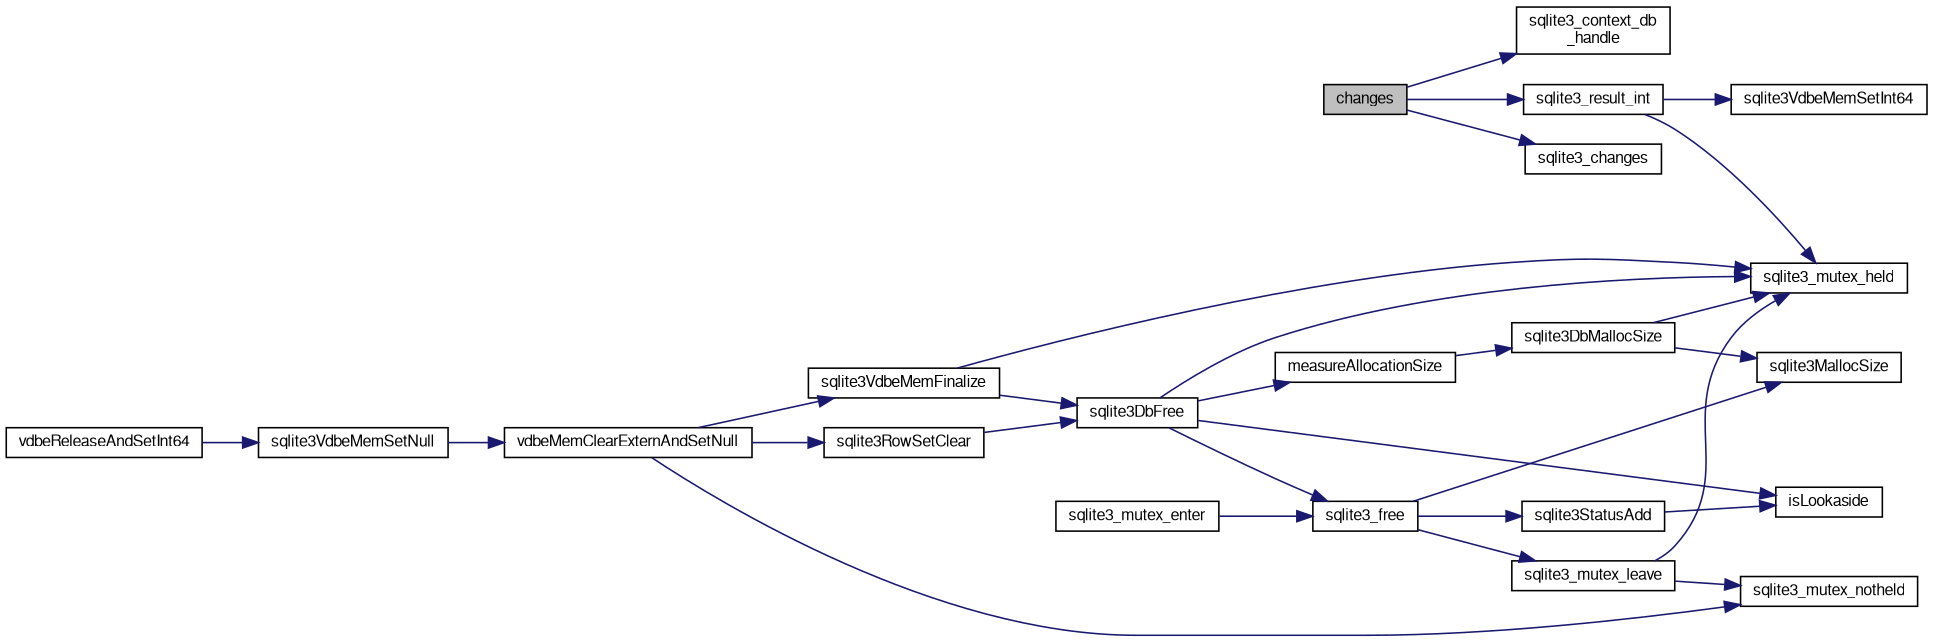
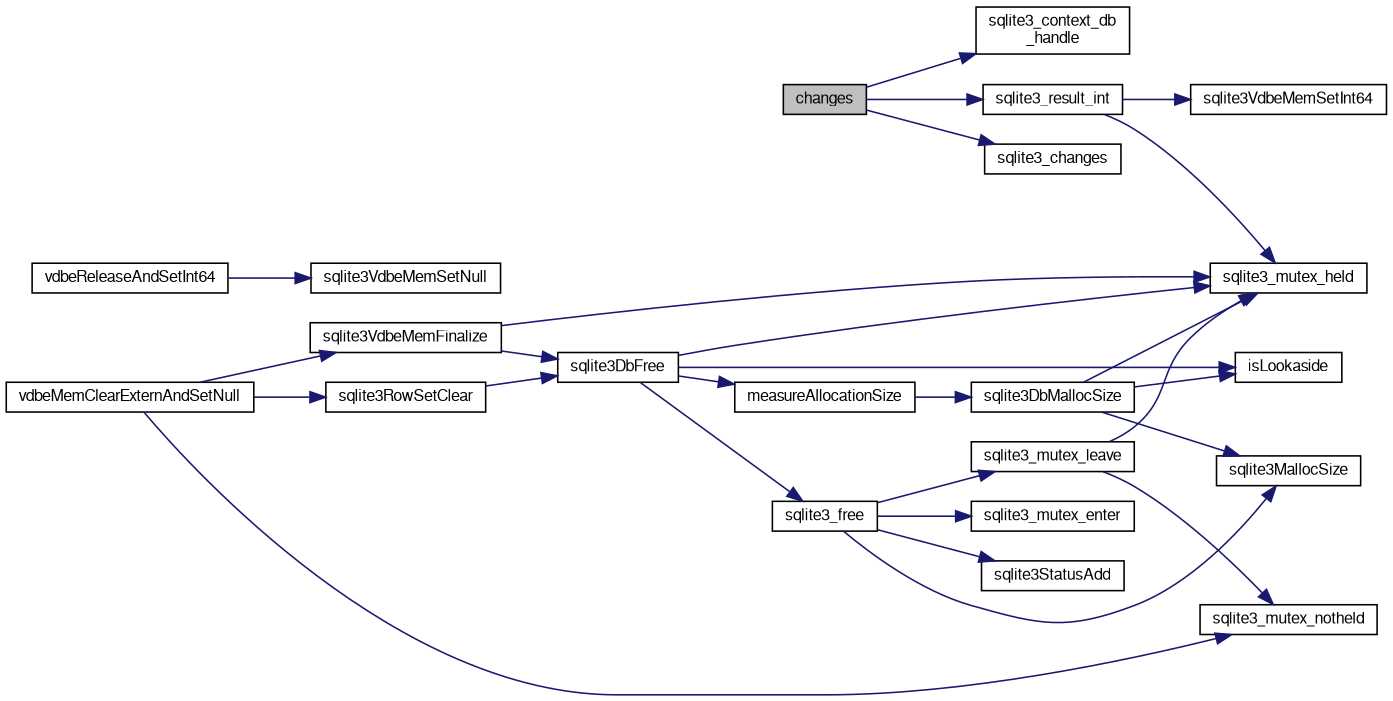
(468, 443) -> none
(1712, 509) -> (1177, 381)
(1258, 516) -> (916, 516)
